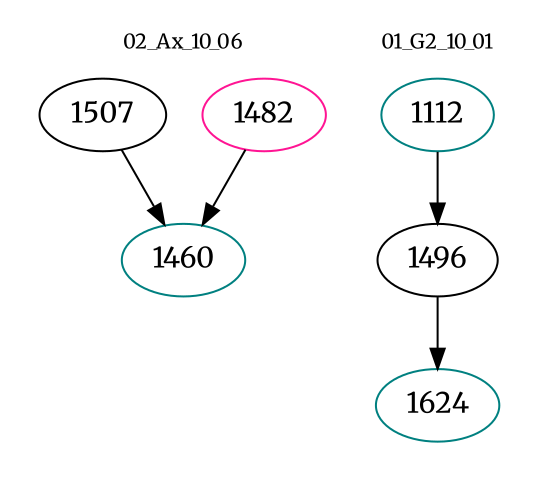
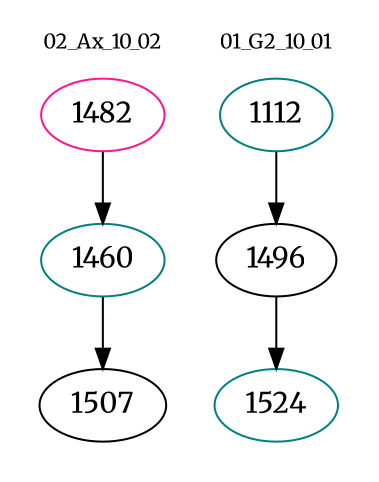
(184, 43) -> (103, 43)
(138, 178) -> (103, 323)
(438, 405) -> (276, 405)
